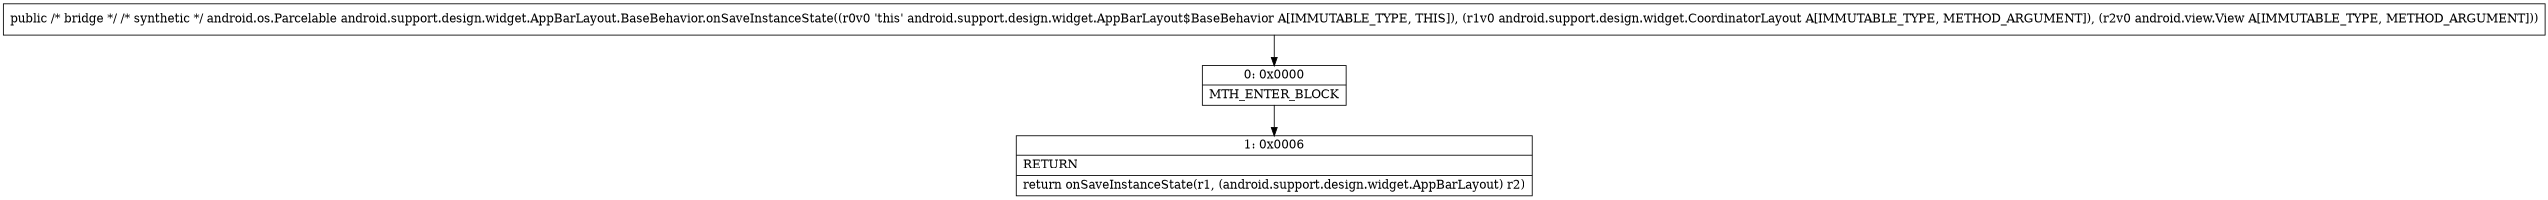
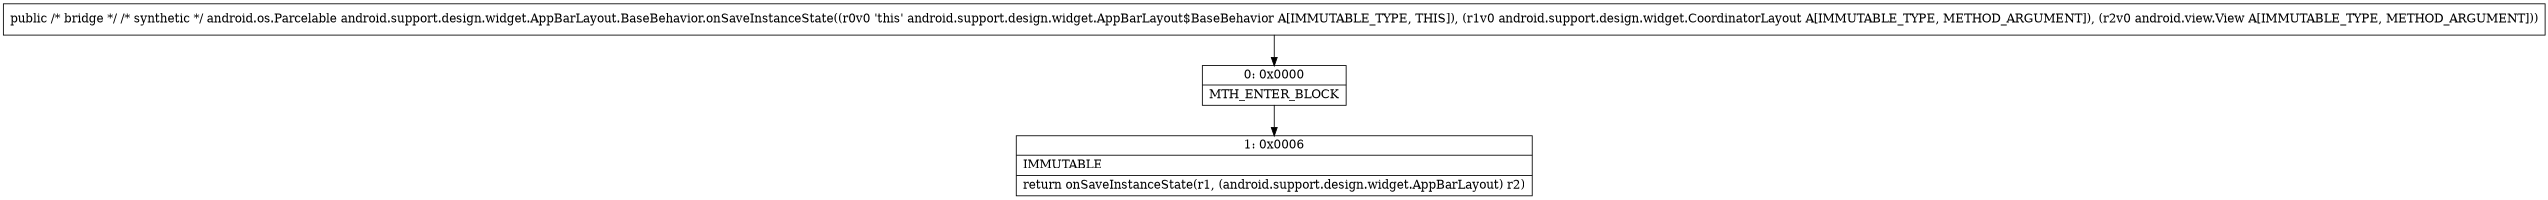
(1051, 165) -> (1063, 165)
